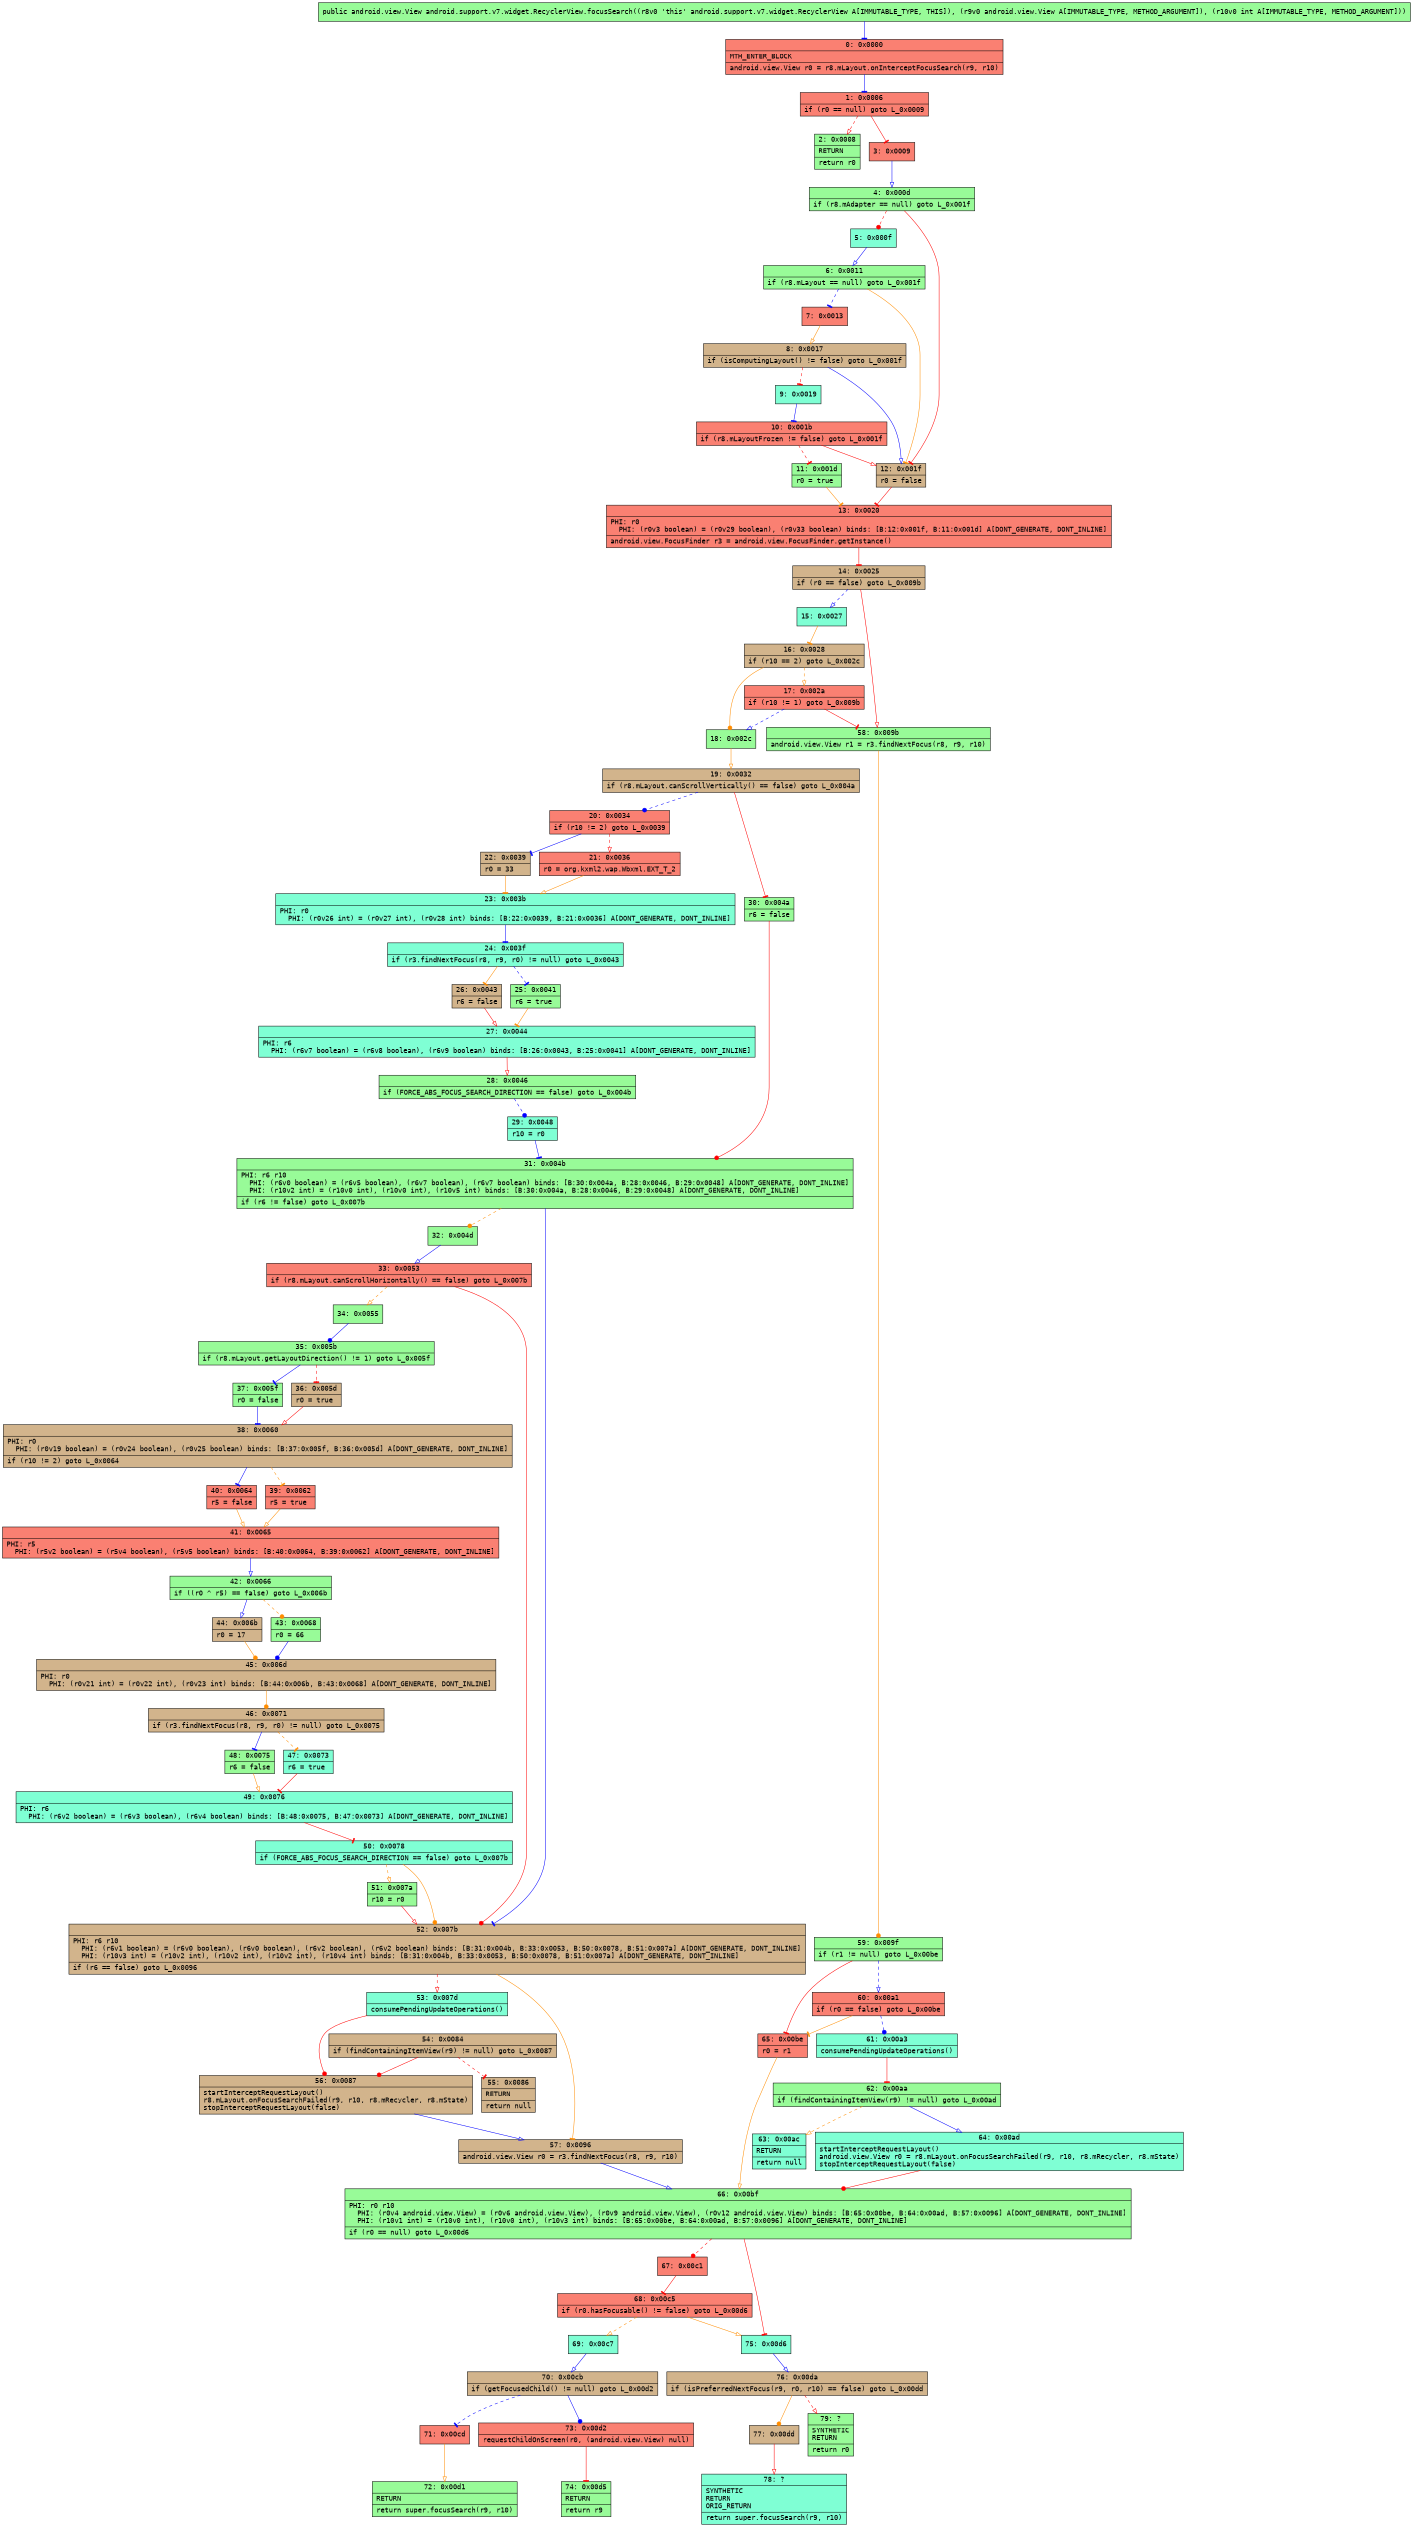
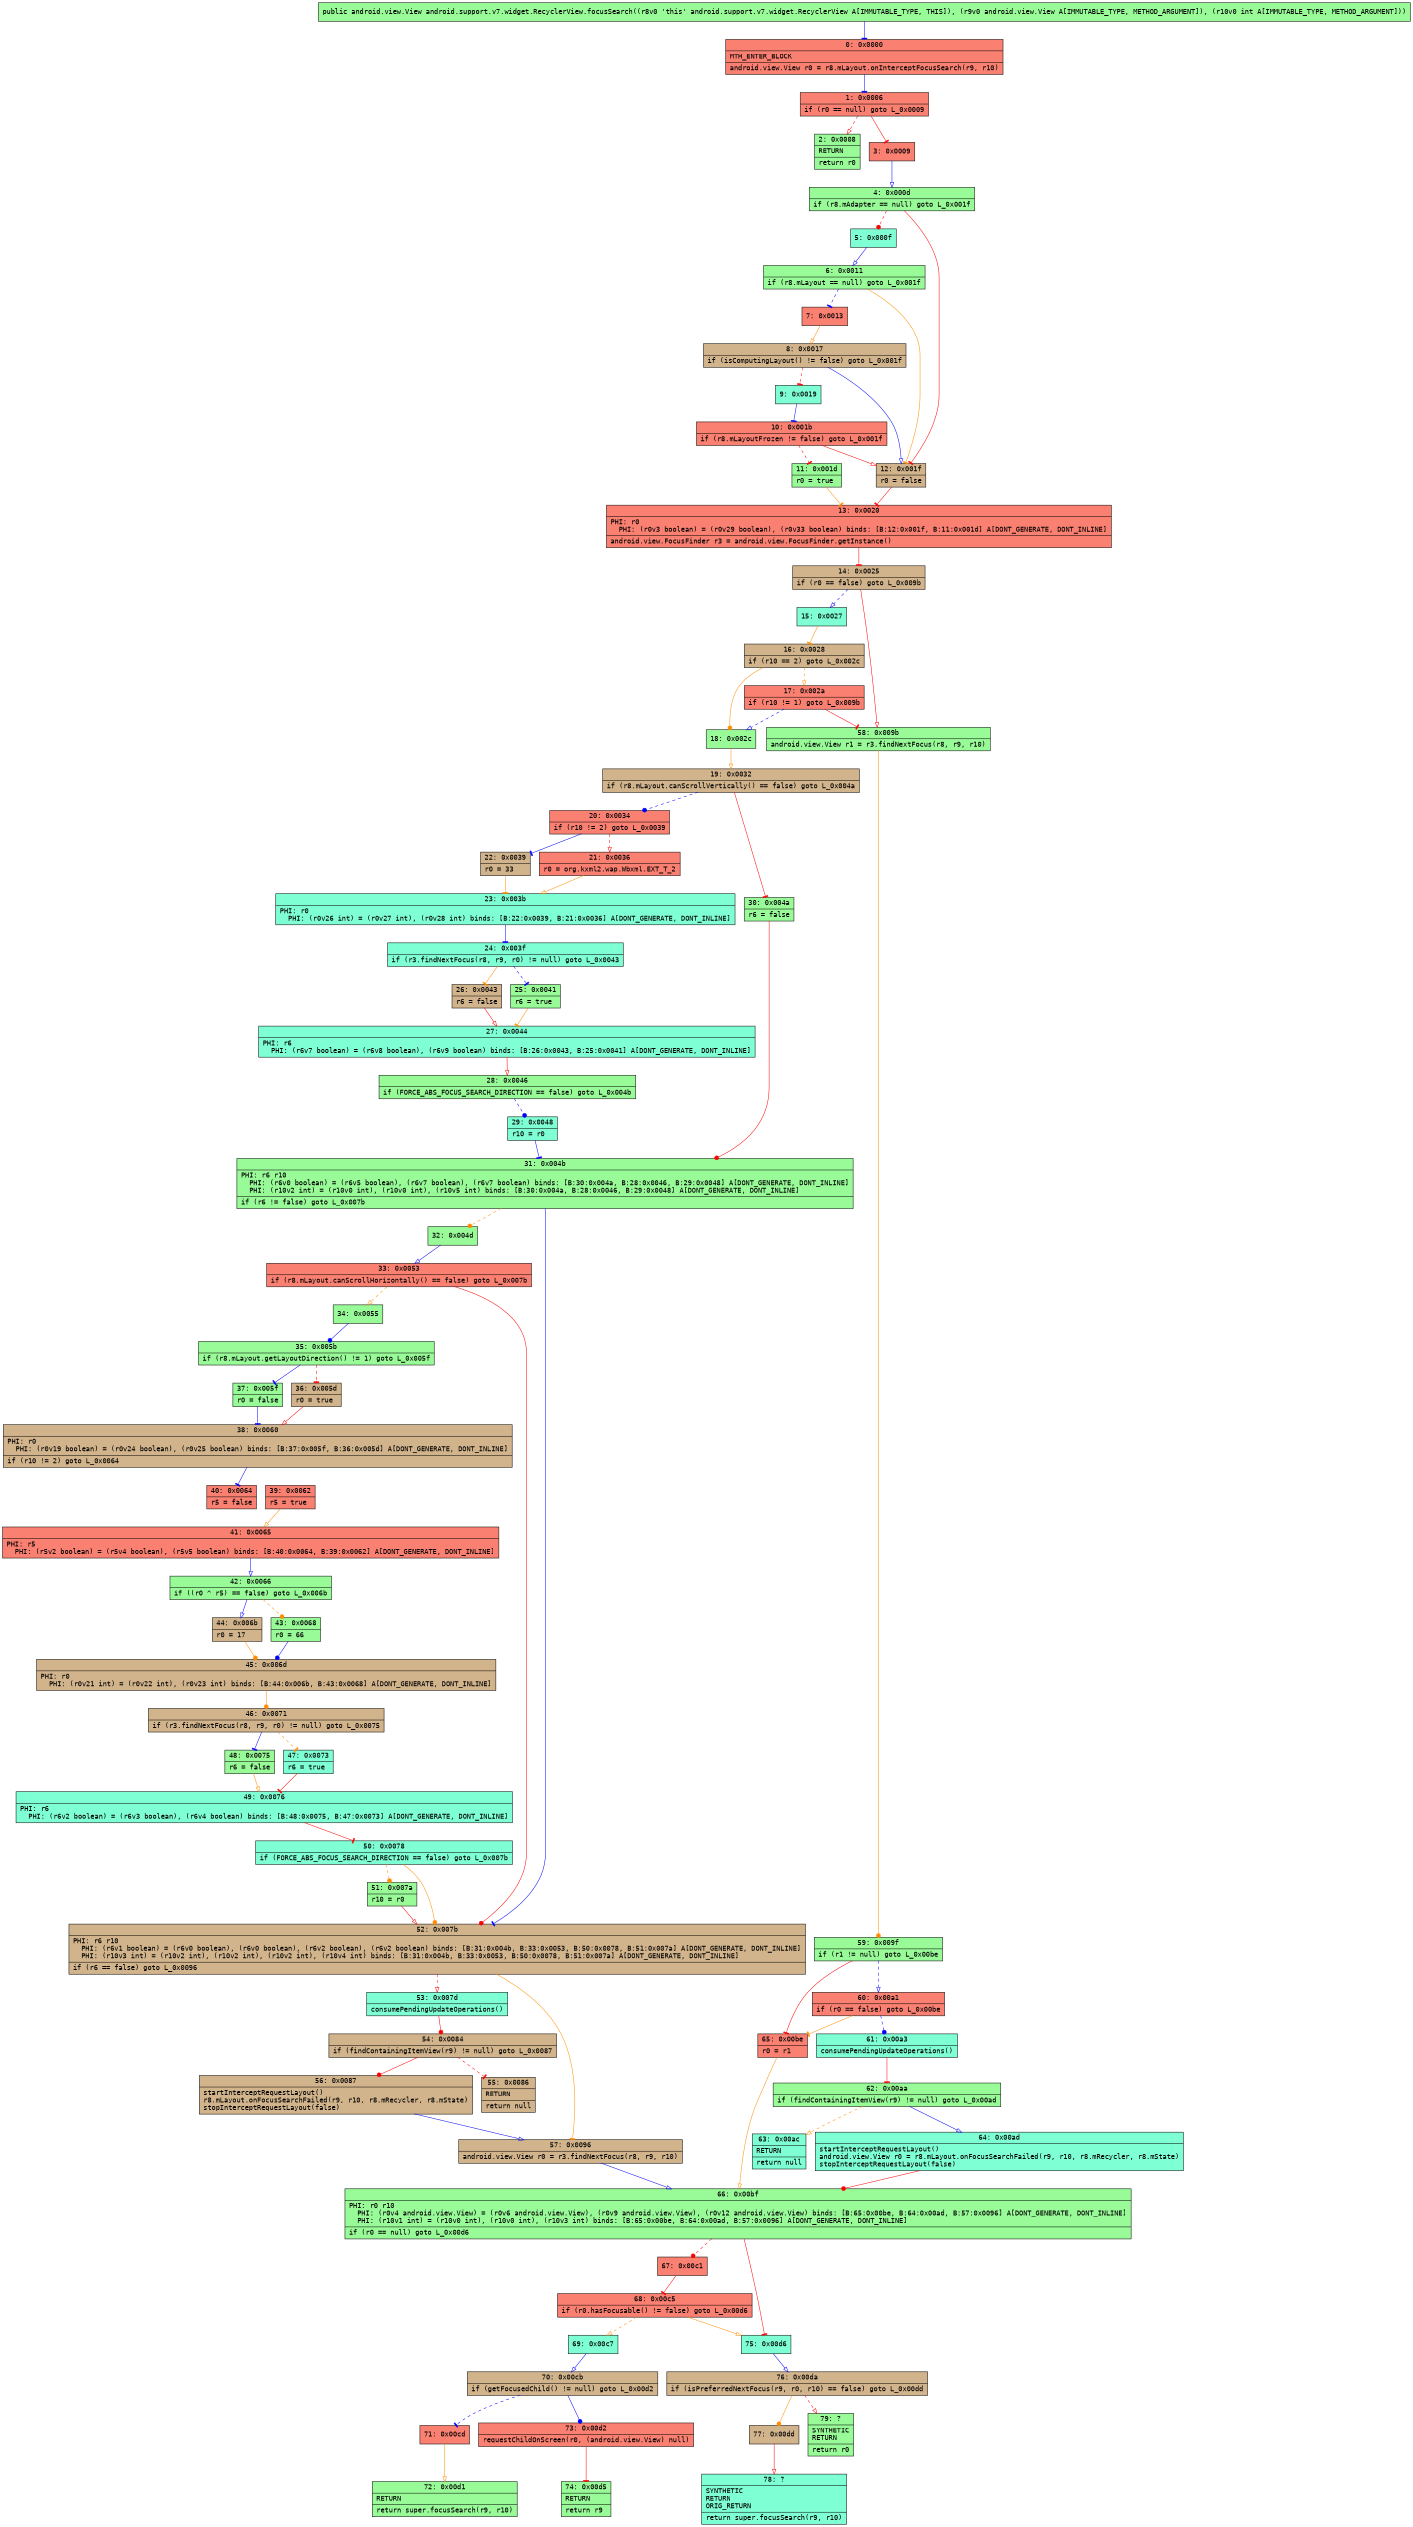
(276, 1475) -> none
(239, 1516) -> none
(388, 1871) -> (388, 1871)
(327, 2031) -> (440, 2023)
